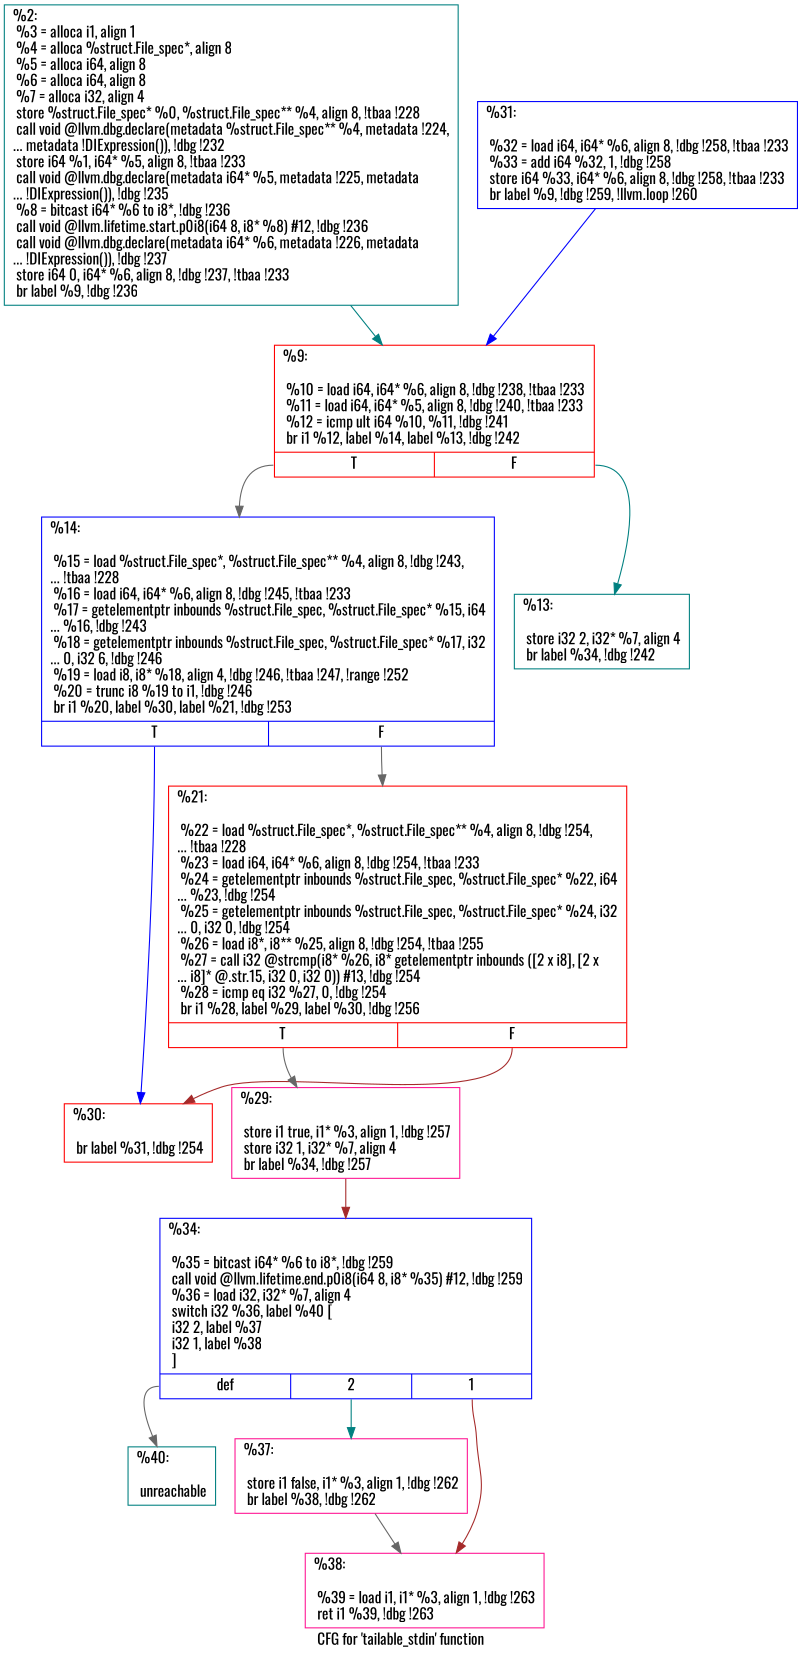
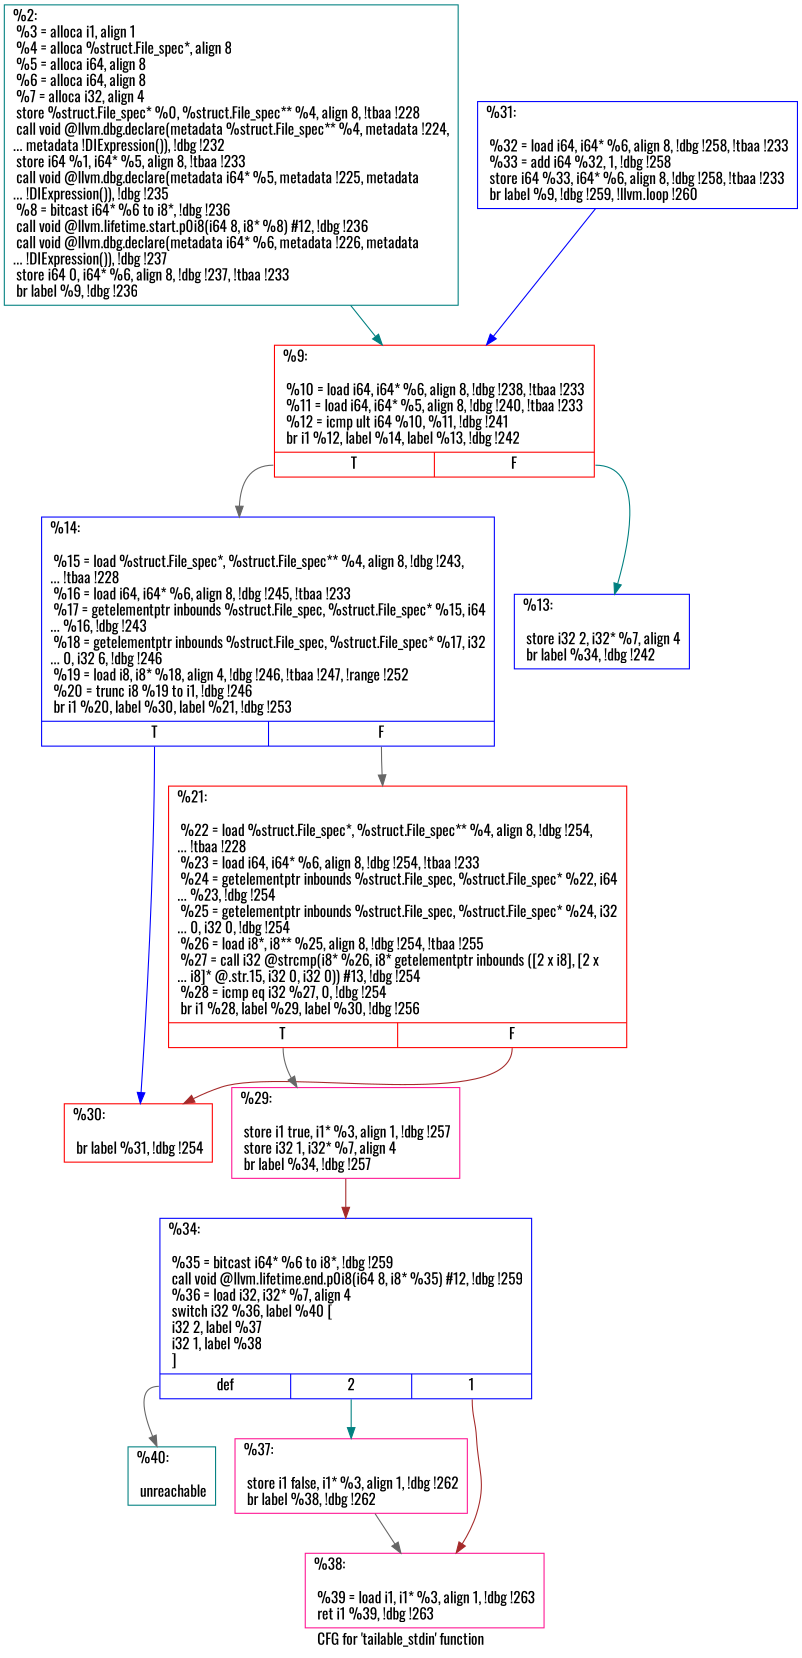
(602, 632) -> (602, 632)
